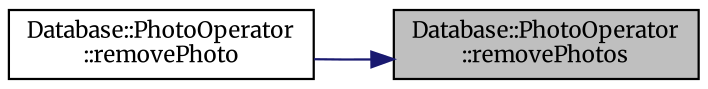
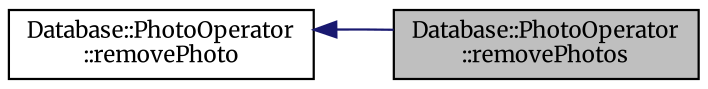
(343, 59) -> (365, 30)
